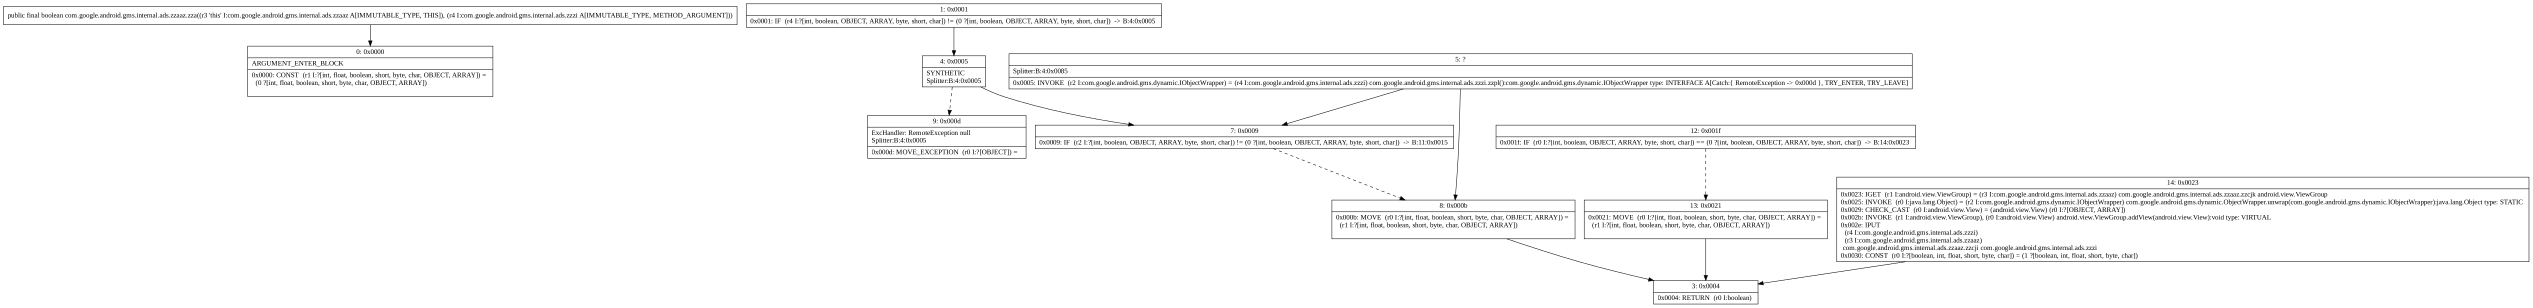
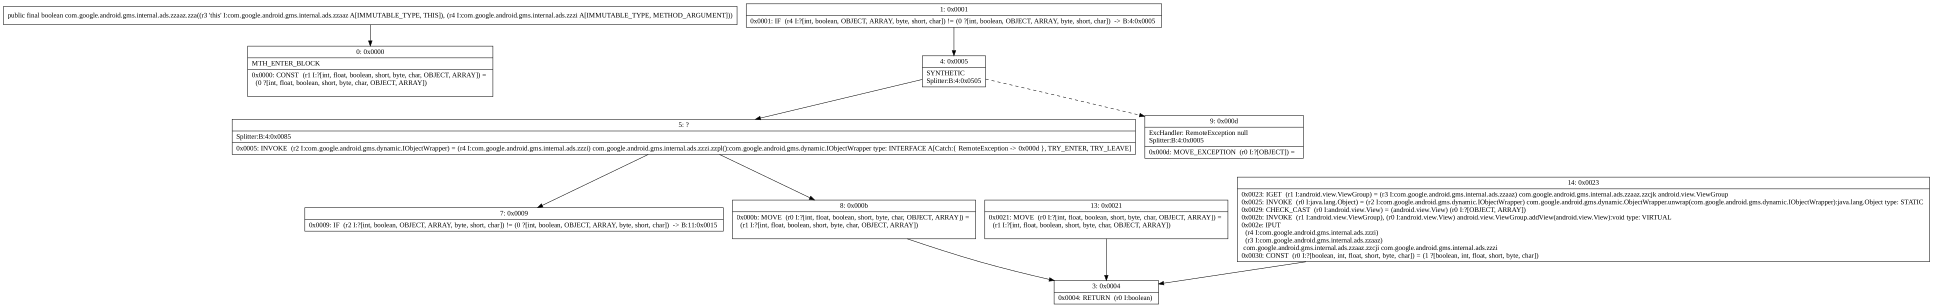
(298, 63) -> (286, 63)
(954, 81) -> (954, 81)
(1053, 110) -> (841, 99)
(1706, 137) -> none
(1337, 173) -> none
